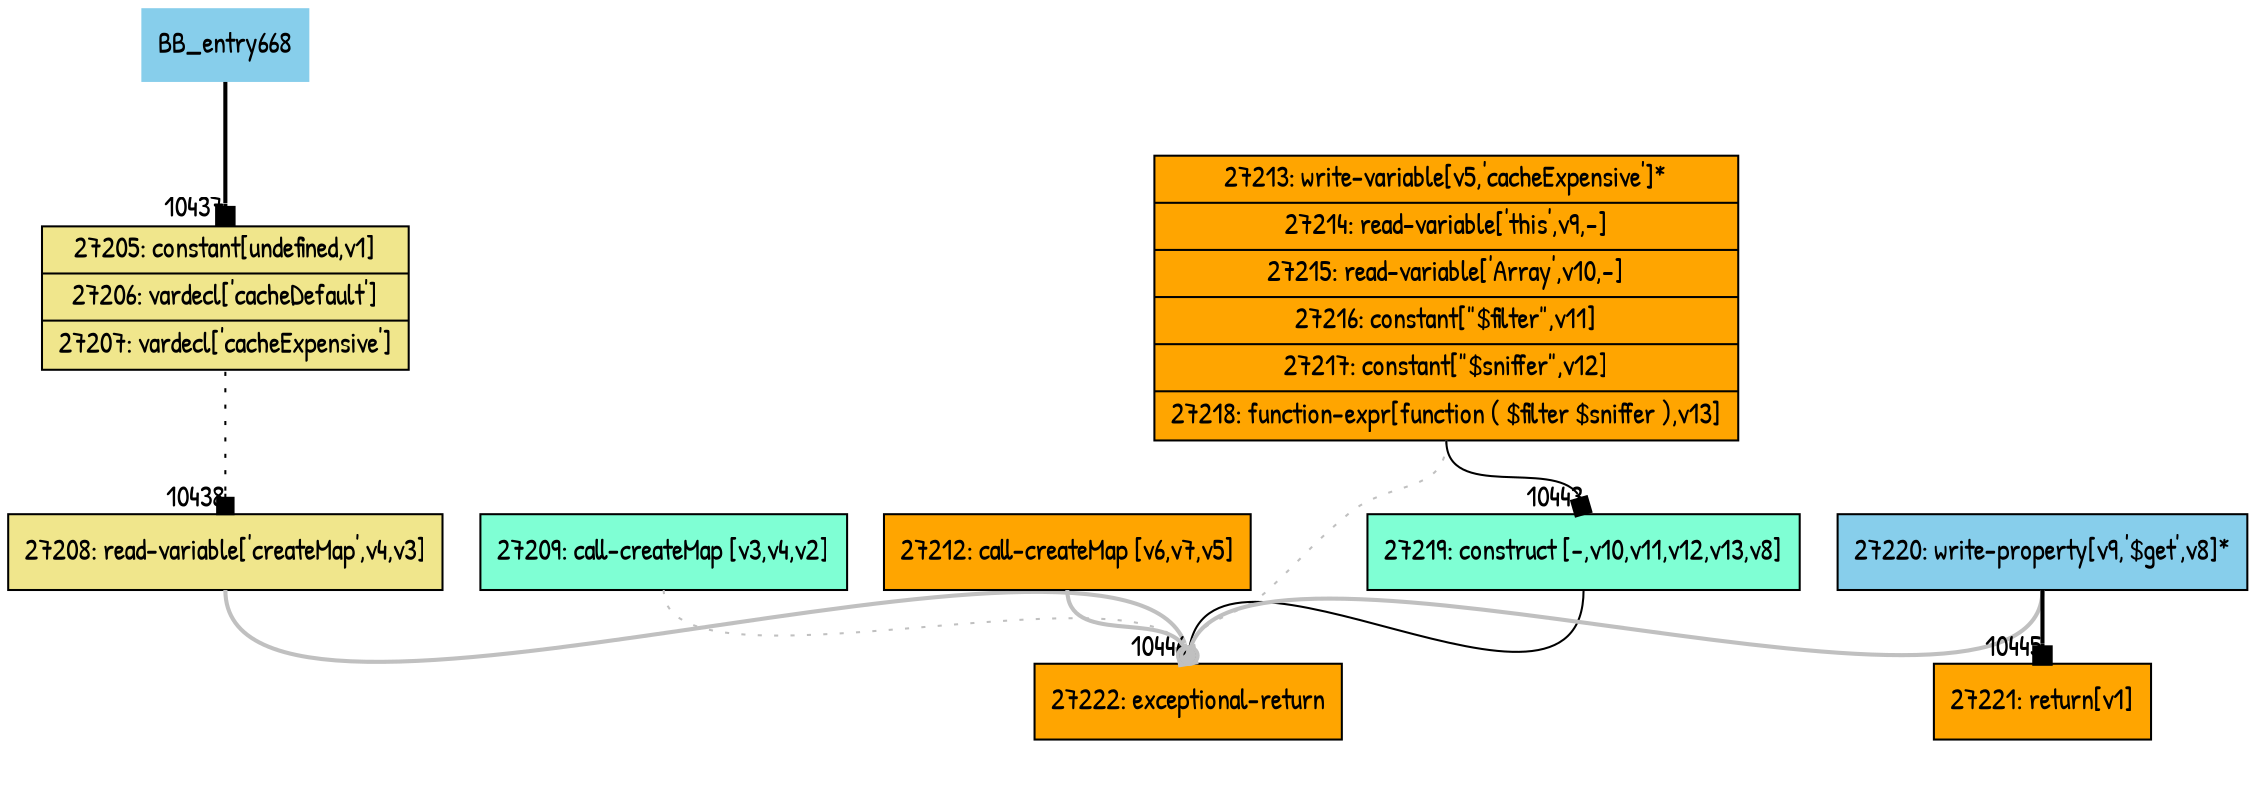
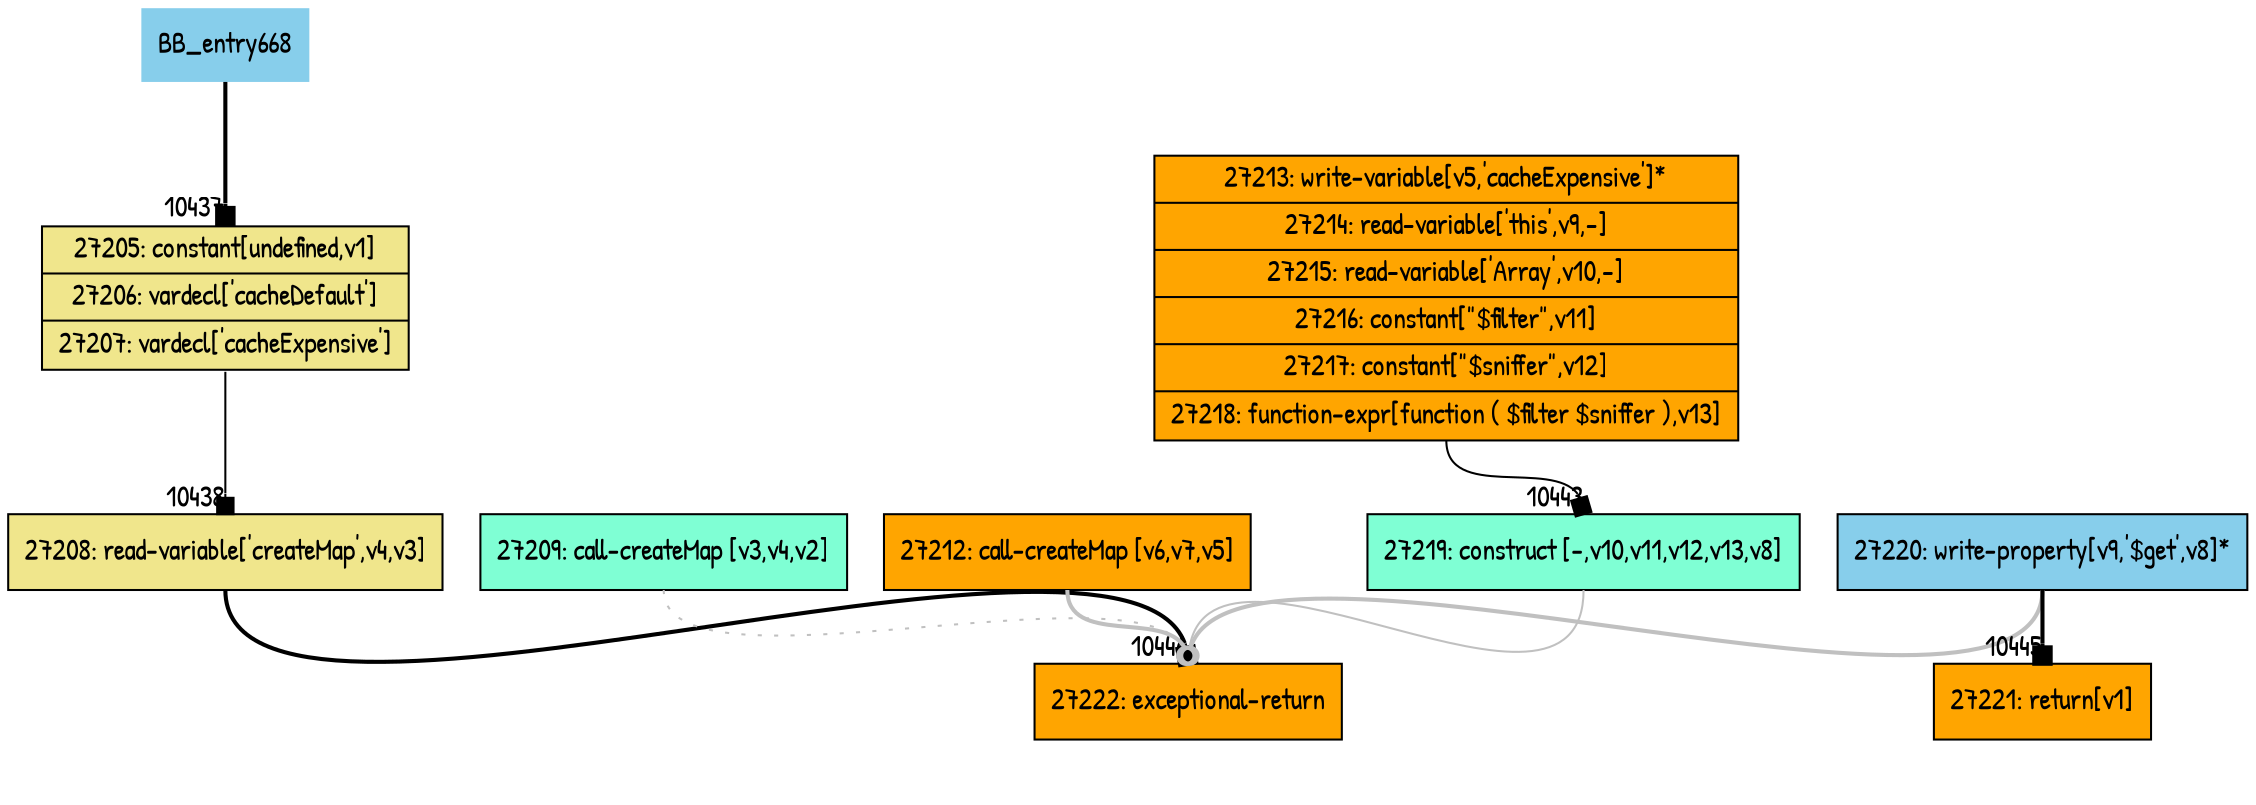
(225, 432) -> (225, 432)
(1319, 540) -> none
(1394, 629) -> (1394, 629)
(672, 632) -> (672, 632)
